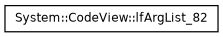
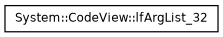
(112, 19) -> (112, 19)
